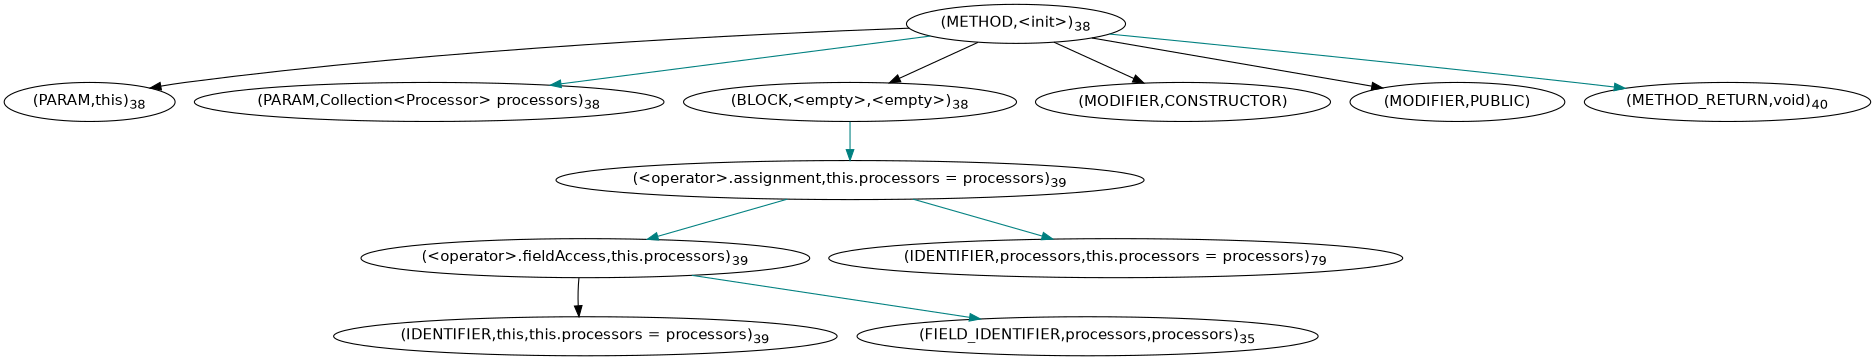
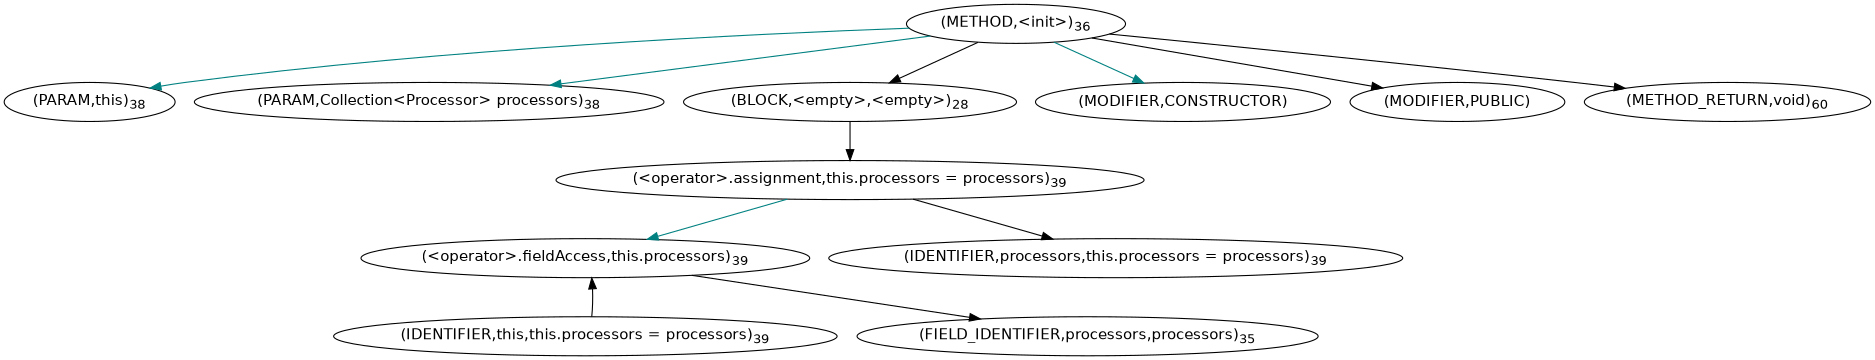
(1083, 22) -> (1083, 22)
(534, 48) -> (534, 48)
(1094, 60) -> (1094, 60)
(1362, 60) -> (1362, 60)
(961, 100) -> (961, 100)
(1820, 100) -> (1820, 100)
(850, 136) -> (850, 136)
(978, 218) -> (978, 218)
(1319, 257) -> (1319, 257)
(578, 292) -> (593, 303)
(831, 296) -> (831, 296)
